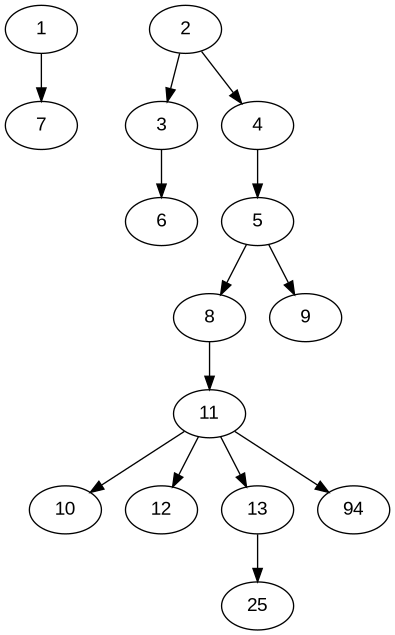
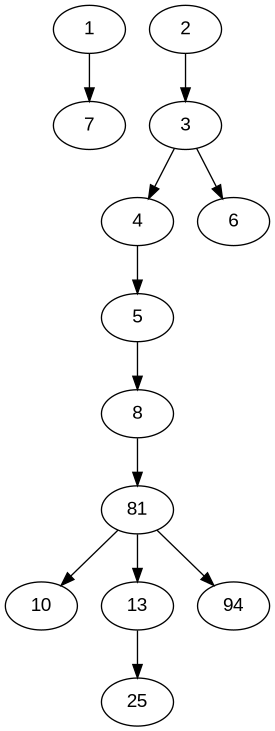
(217, 72) -> (165, 168)
(306, 318) -> none
(210, 414) -> (137, 510)
(162, 510) -> none
